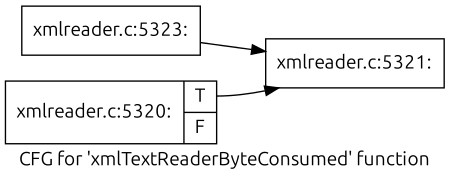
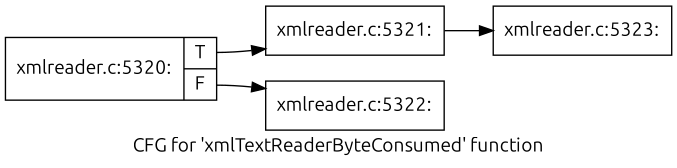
(226, 46) -> (462, 31)
none -> (355, 106)
